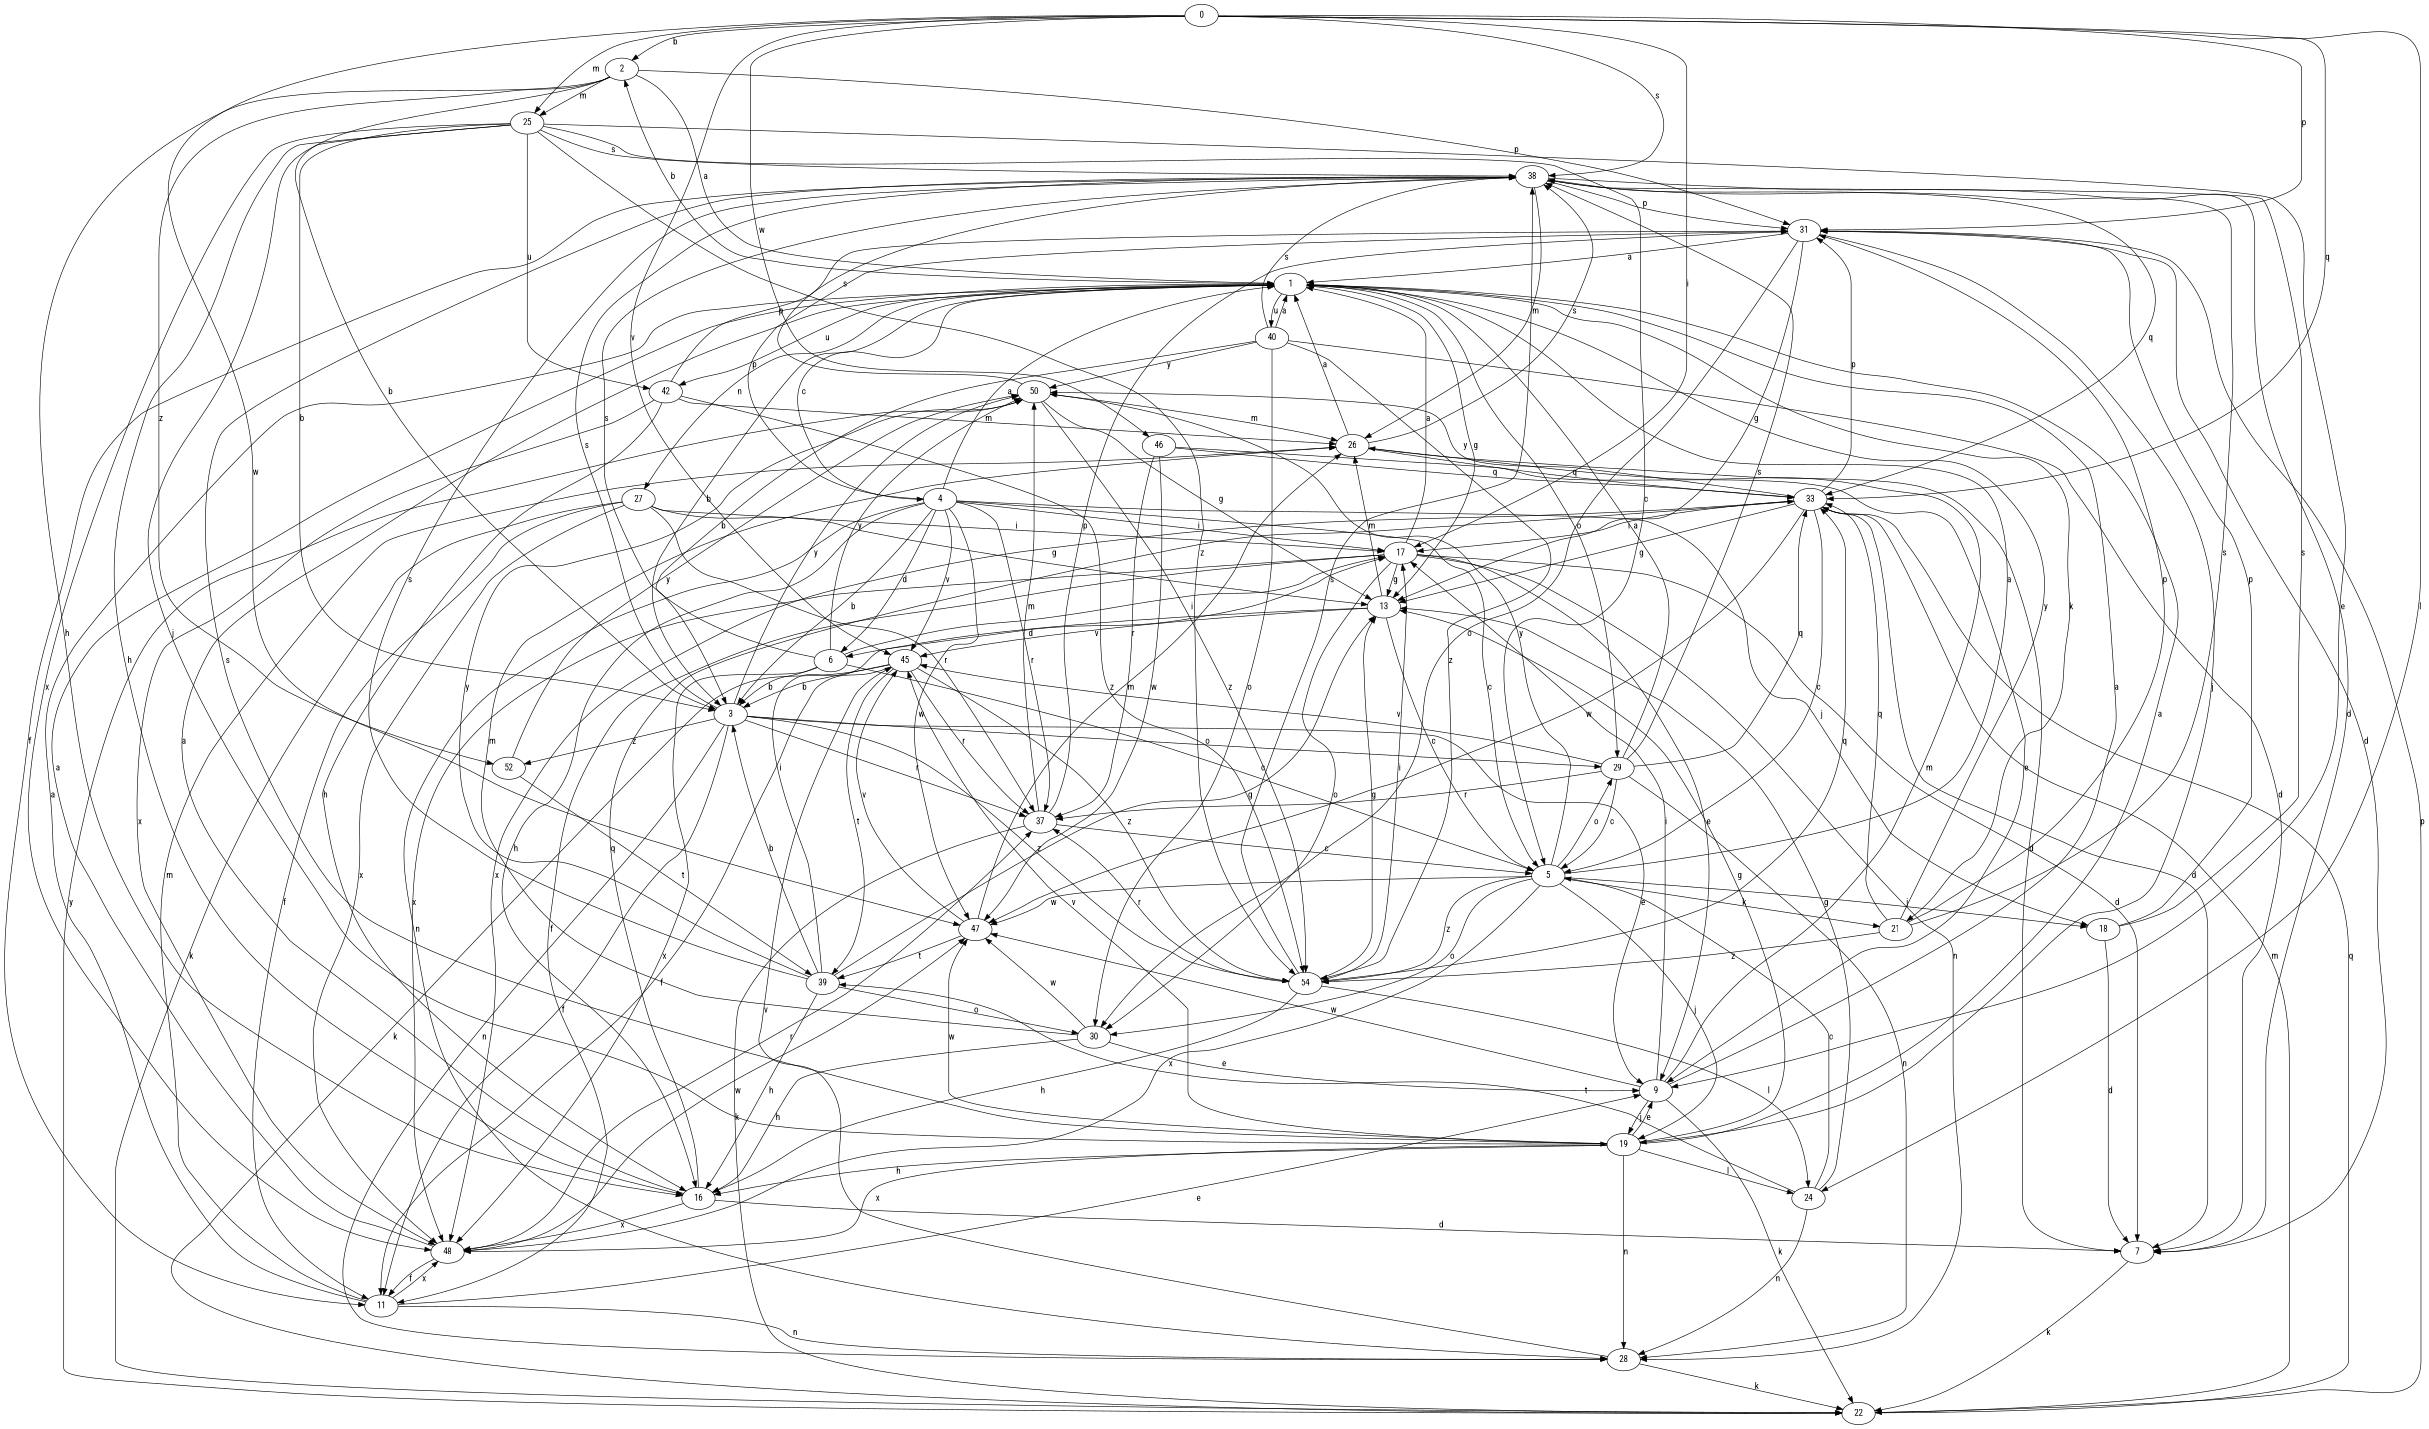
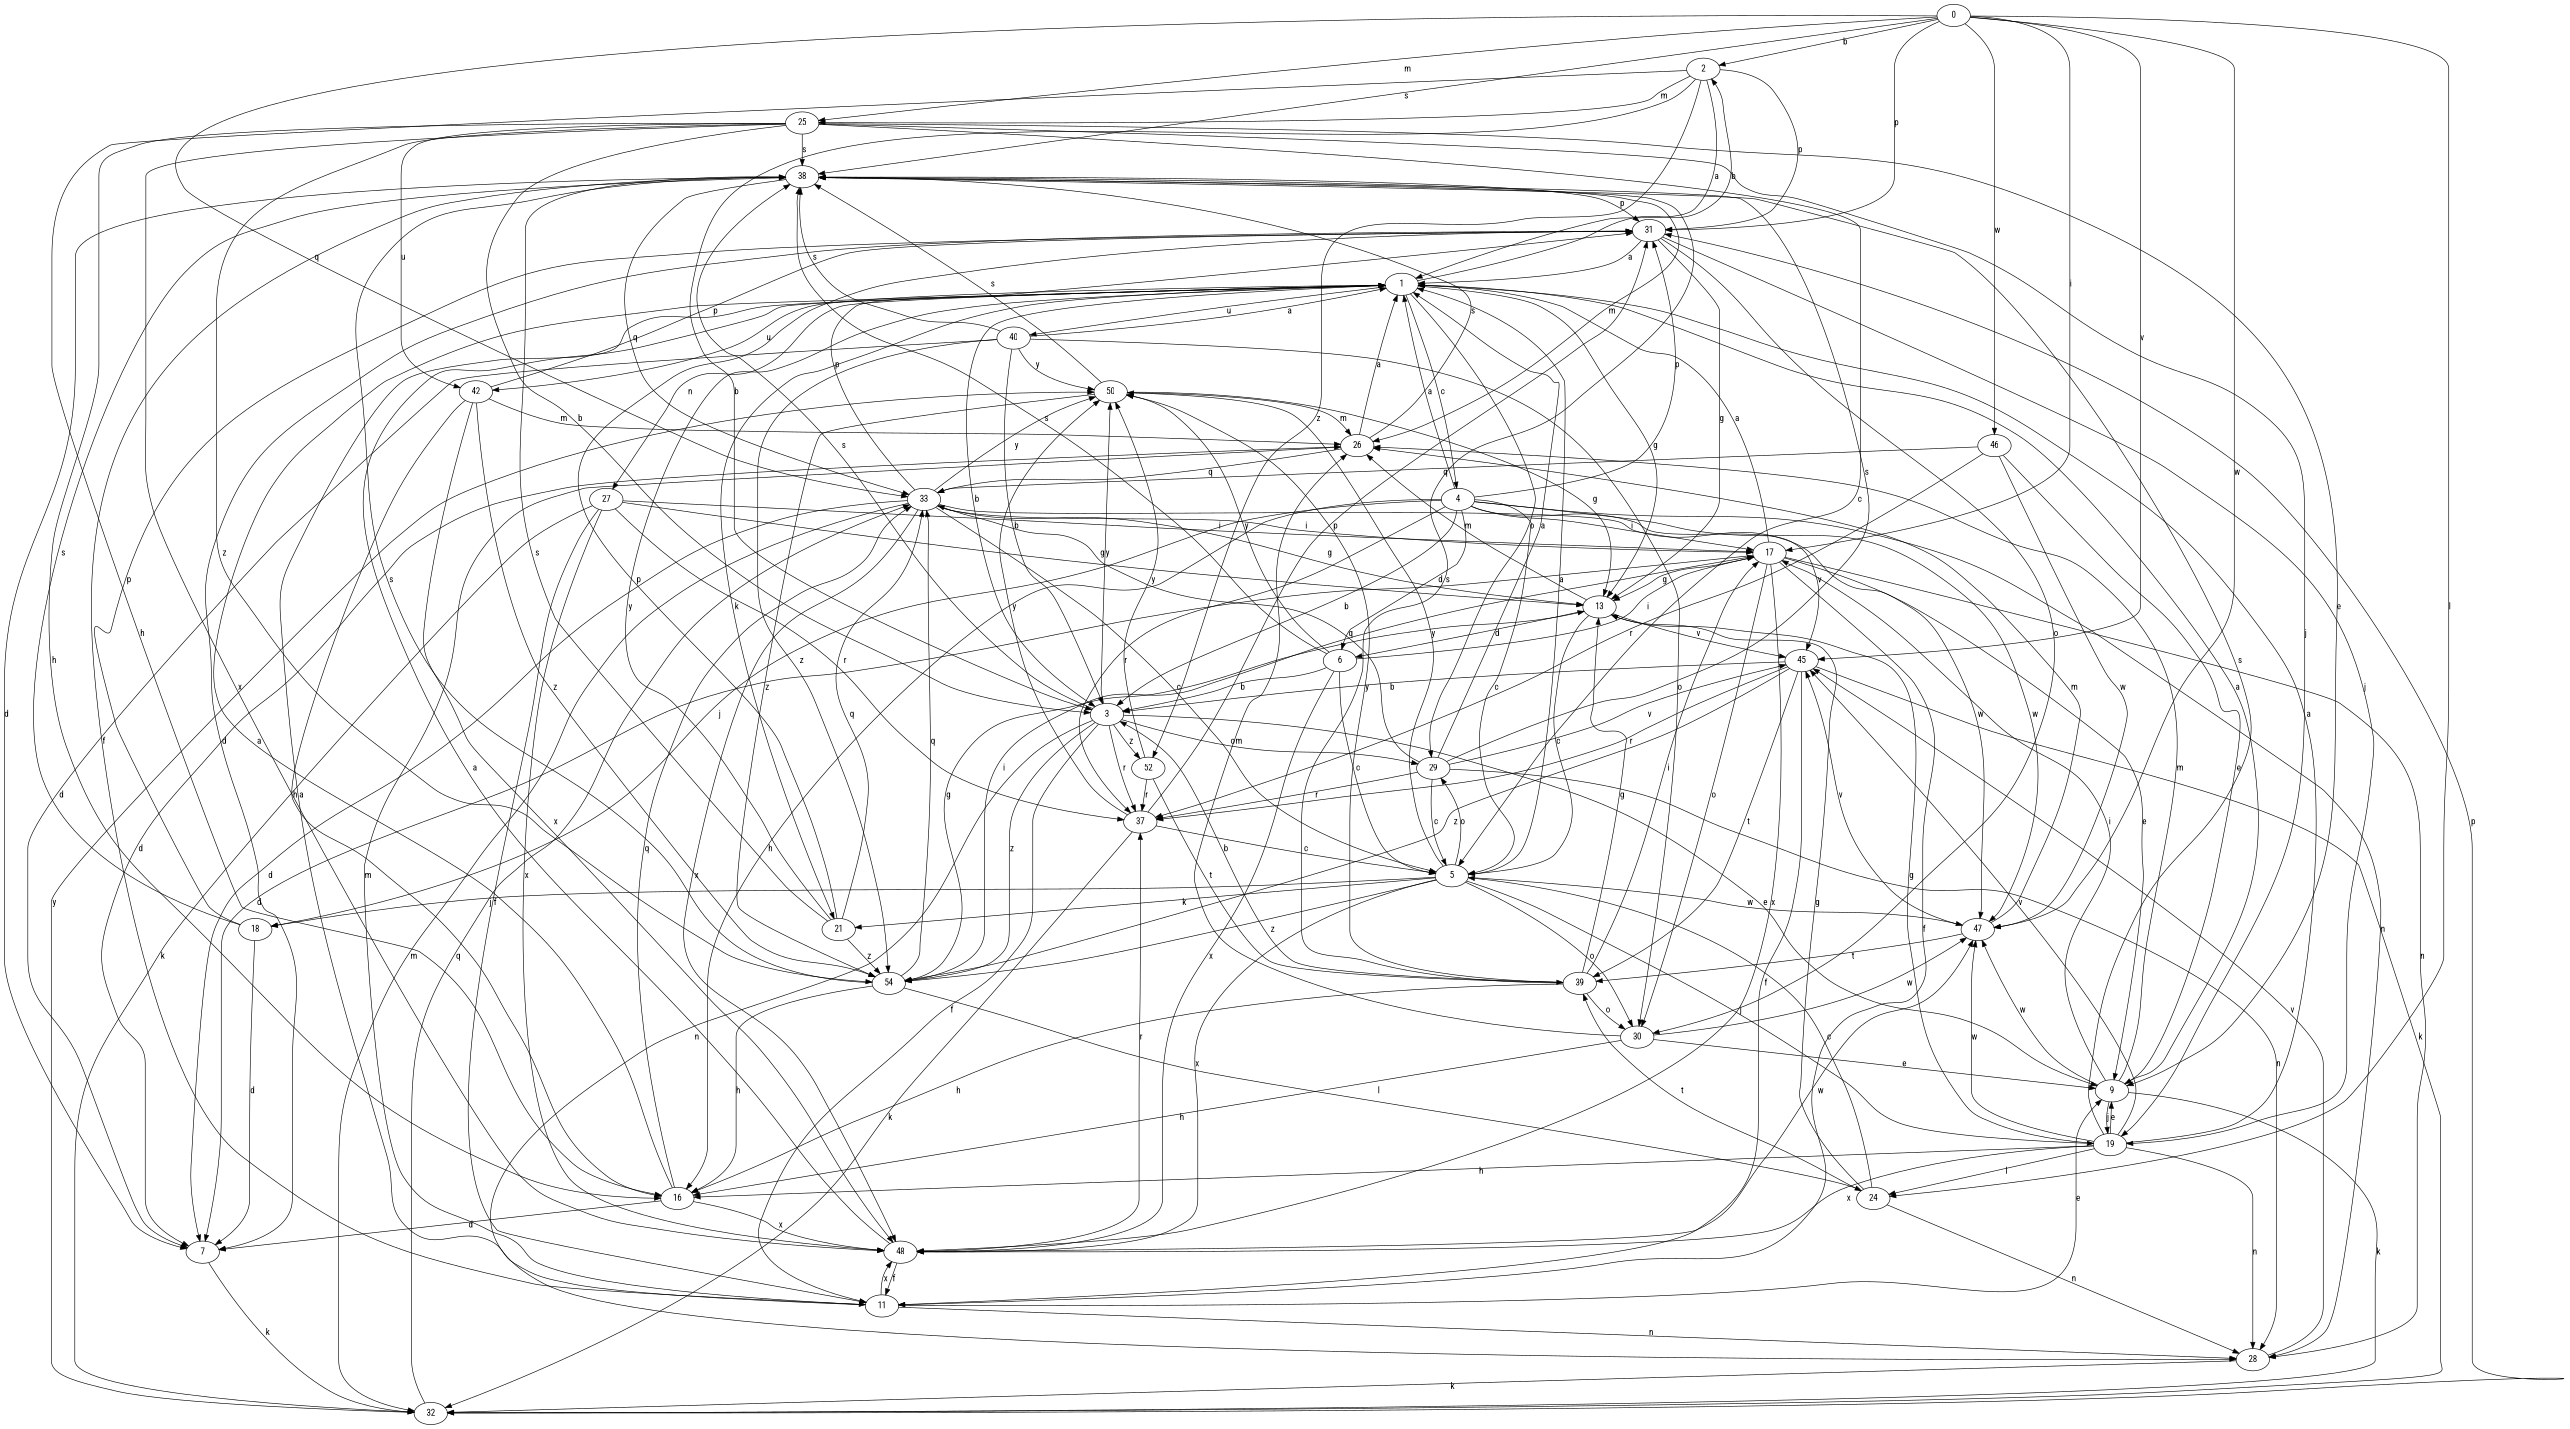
(1031, 607) -> (1015, 607)
(1160, 930) -> (1145, 792)
(1859, 1413) -> (431, 1413)
